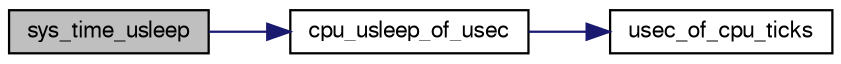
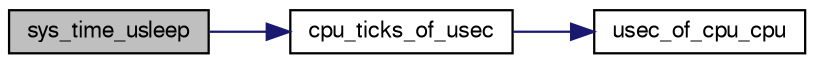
(409, 32) -> (401, 32)
(721, 32) -> (700, 32)
